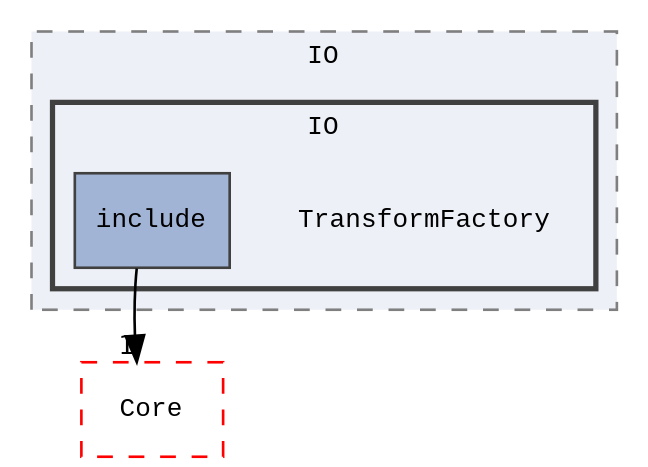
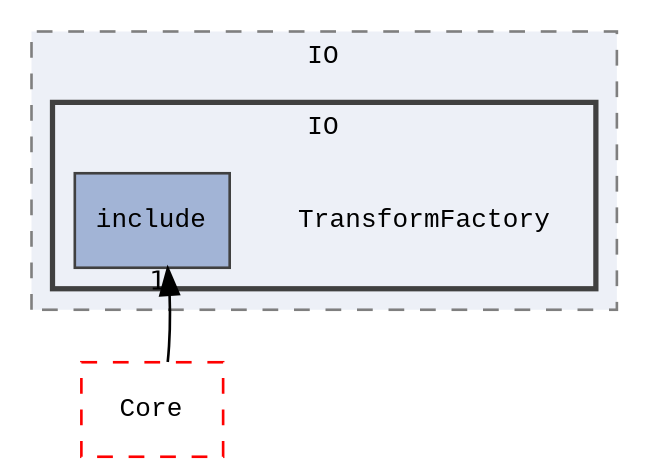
(135, 302) -> (170, 328)
